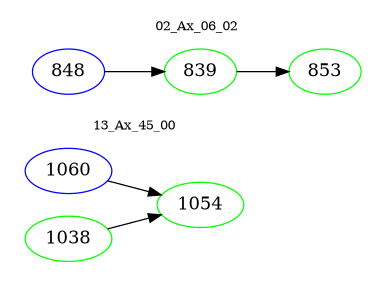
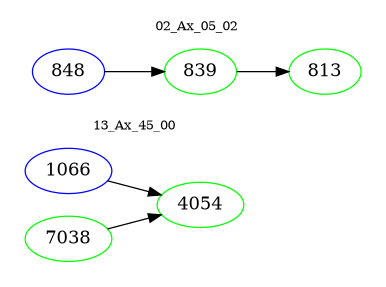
(197, 27) -> (197, 27)
(325, 72) -> (325, 72)
(69, 171) -> (69, 171)
(200, 205) -> (200, 205)
(69, 239) -> (69, 239)
